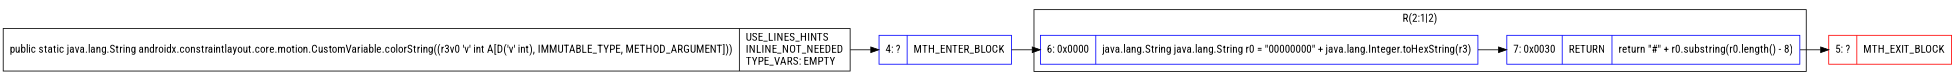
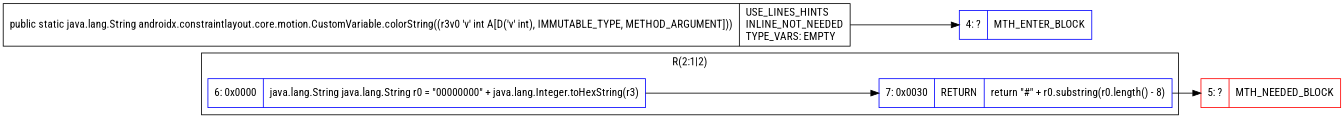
(1904, 49) -> (1285, 93)
(1022, 50) -> none
